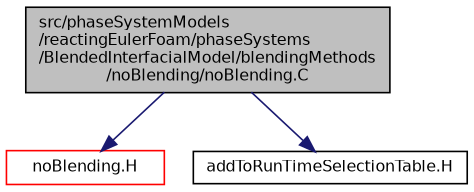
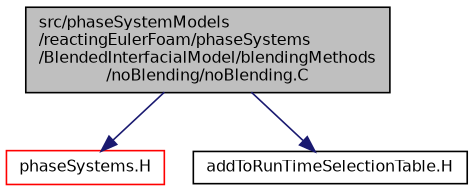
(85, 168) -> (85, 168)
